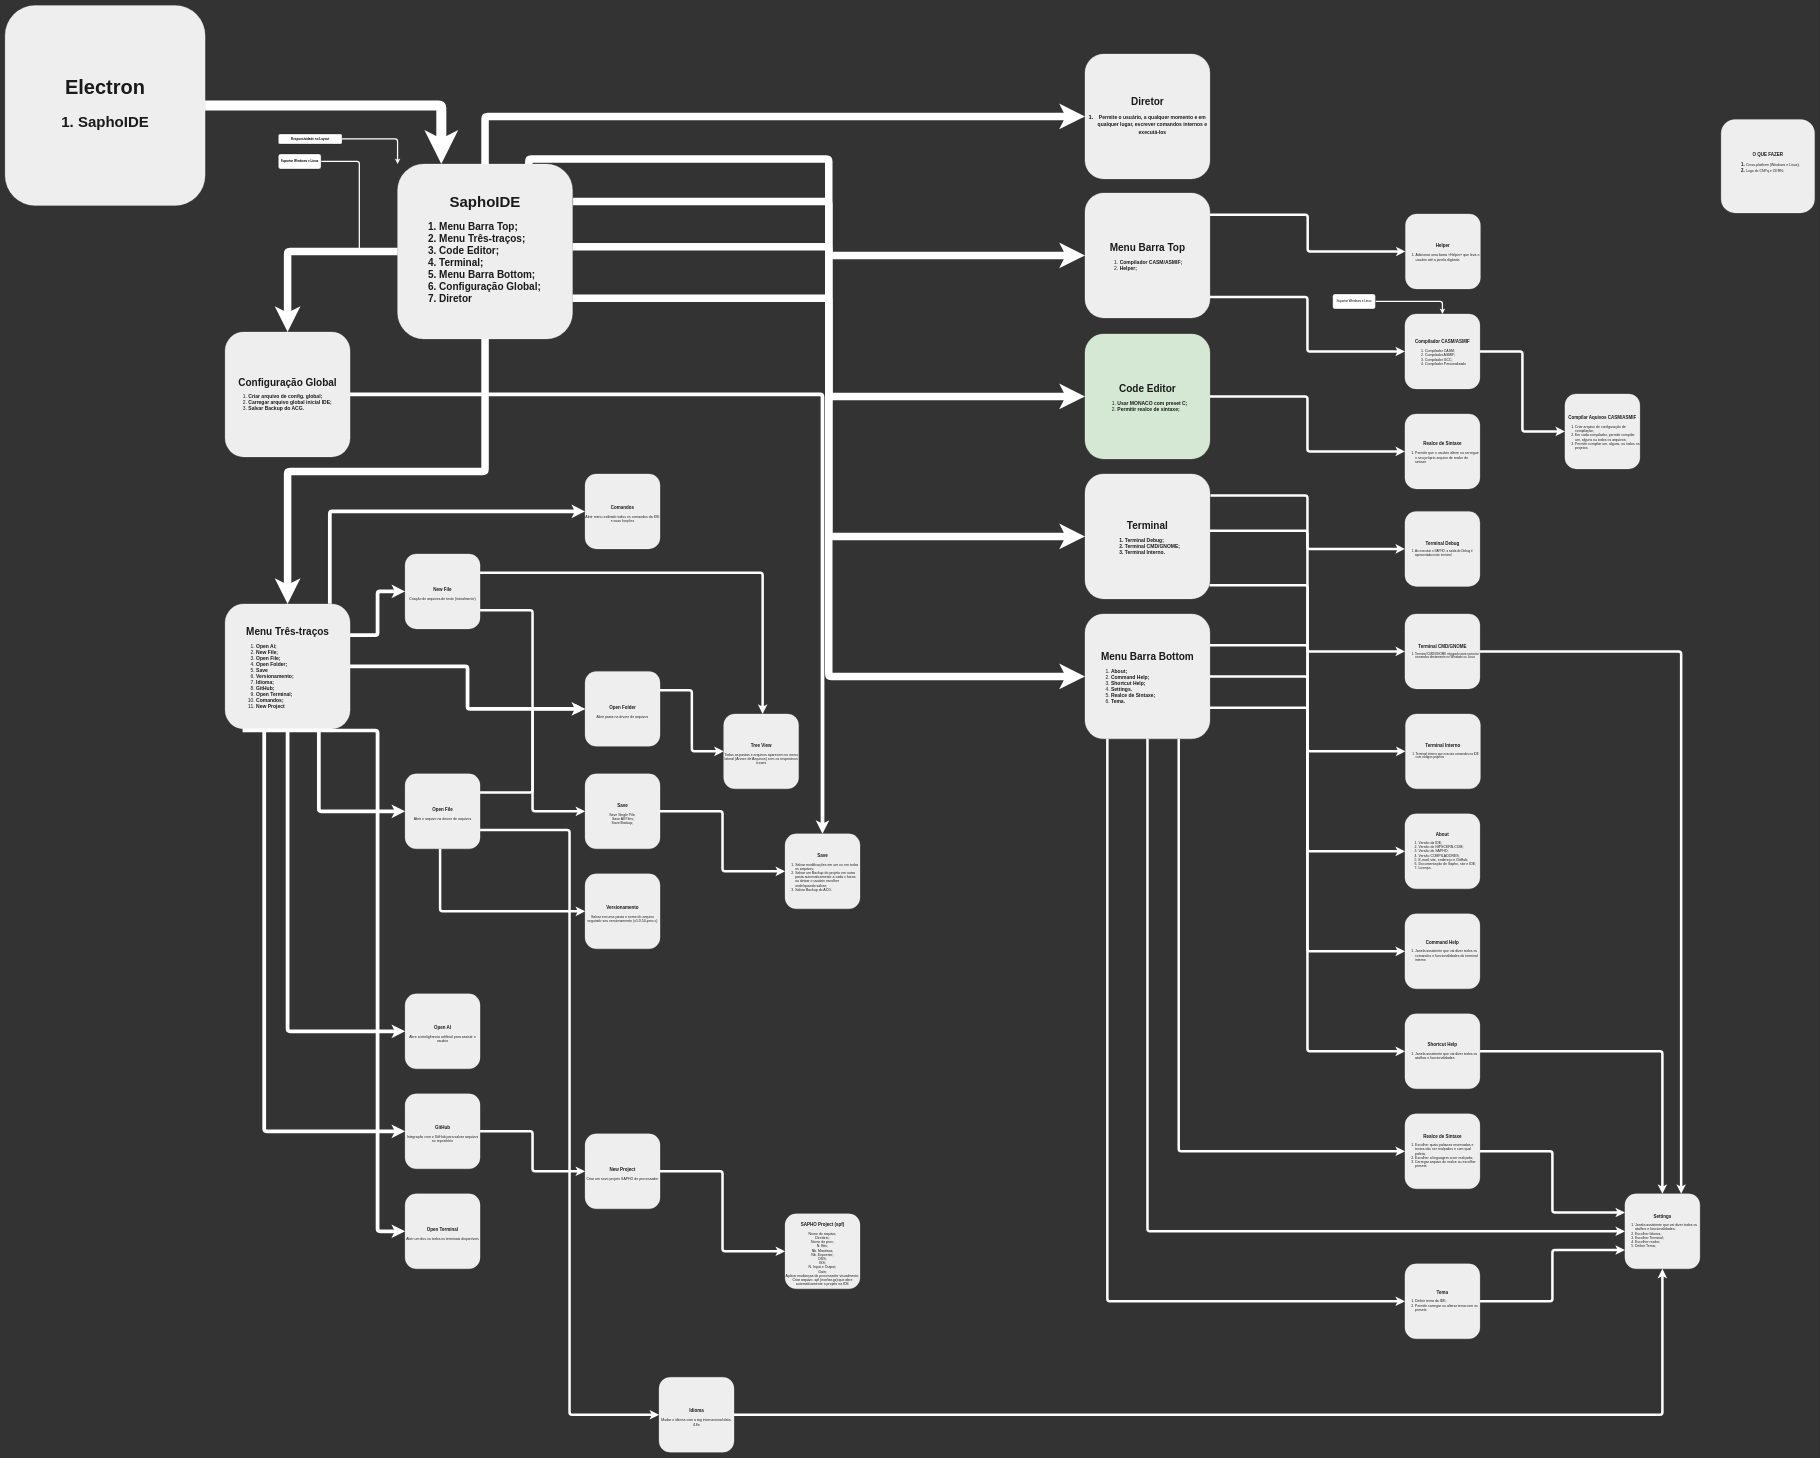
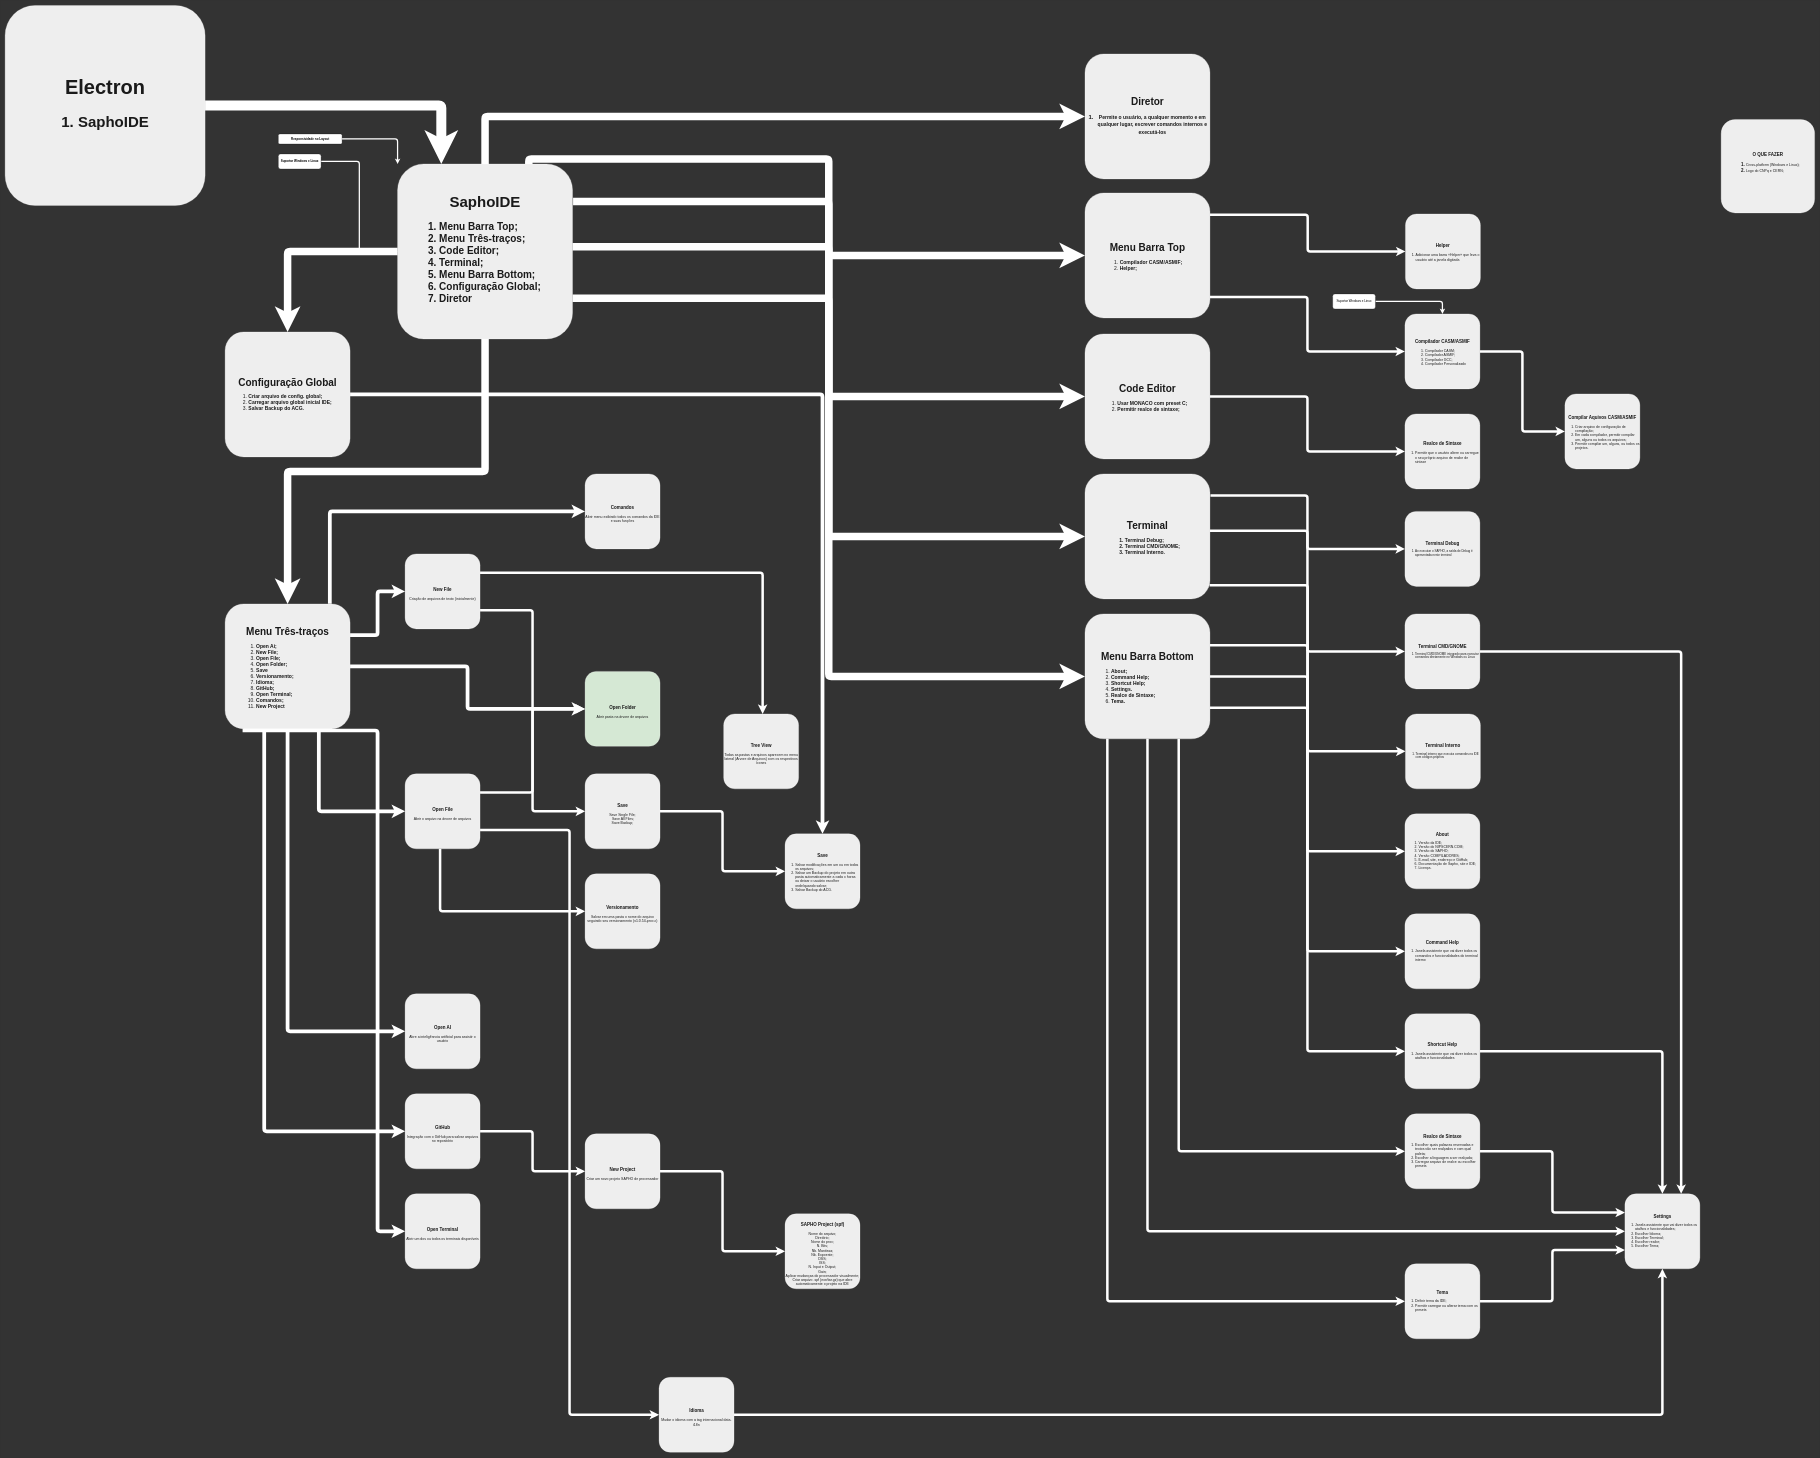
(1148, 396) -> (1148, 396)
(623, 709) -> (623, 709)
(692, 717) -> none
(1663, 1231) -> (1663, 1231)
